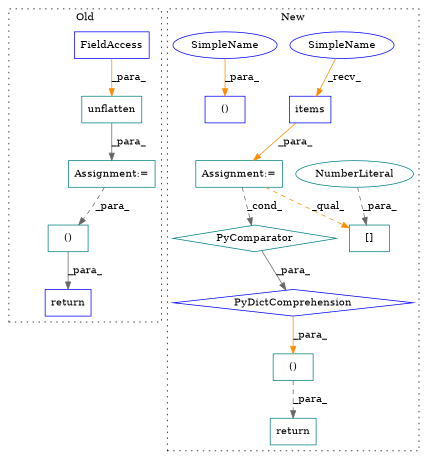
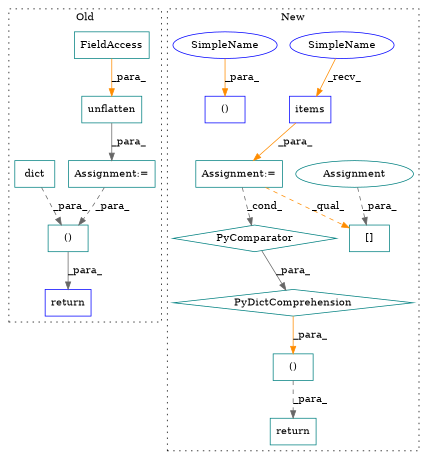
(112, 45) -> (112, 45)
none -> (35, 174)
(355, 174) -> (355, 174)
(293, 303) -> (293, 303)
